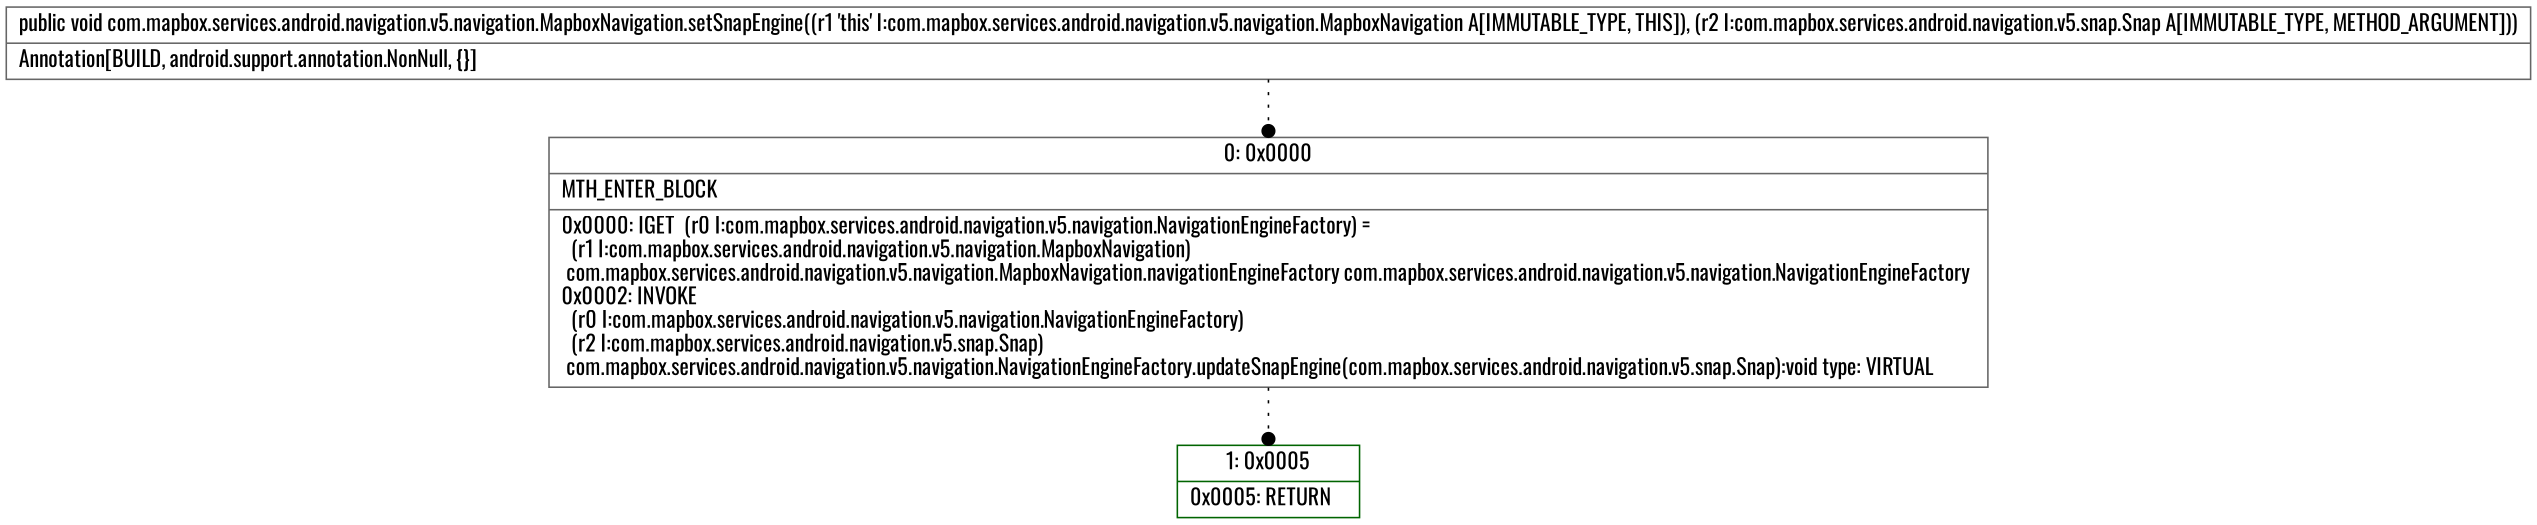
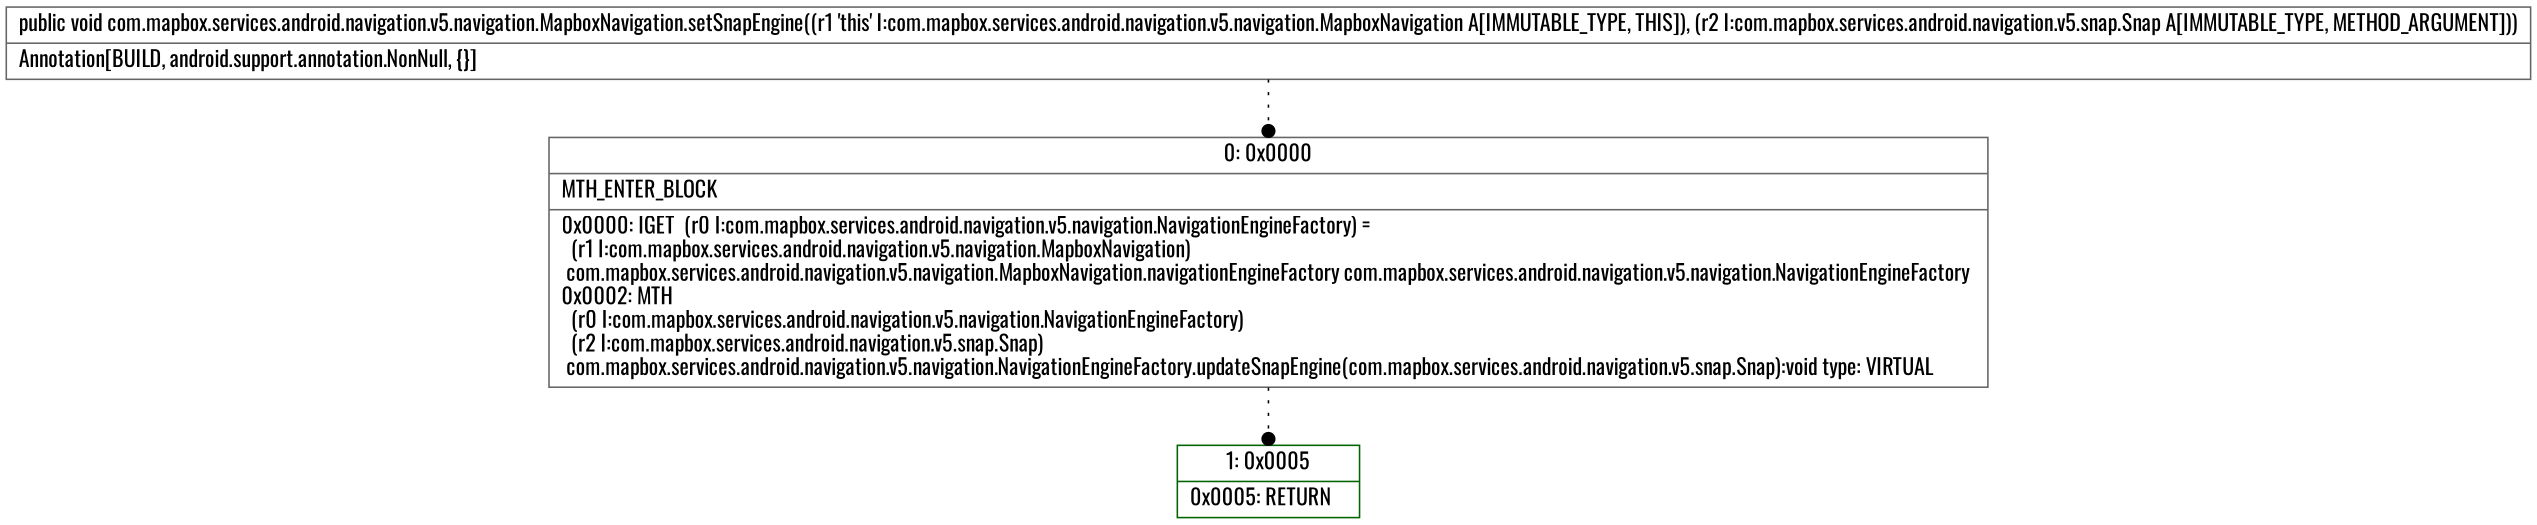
(635, 298) -> (622, 298)
